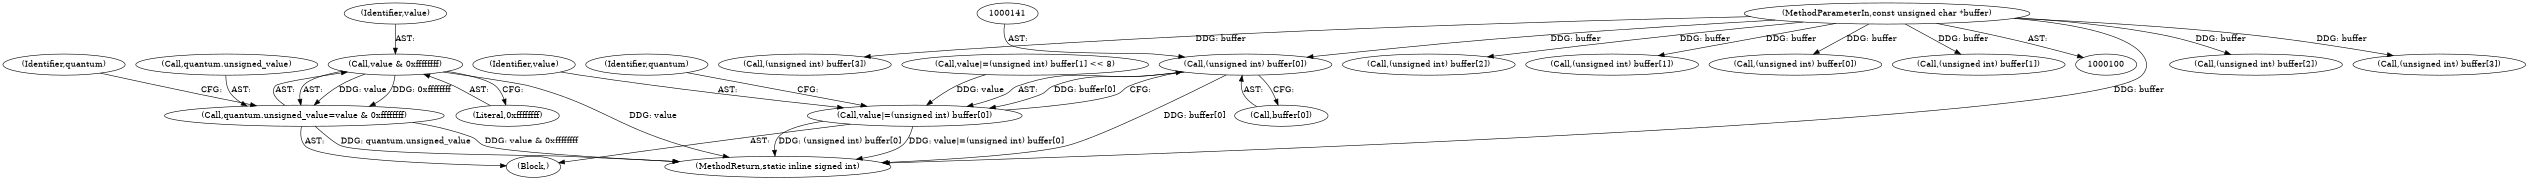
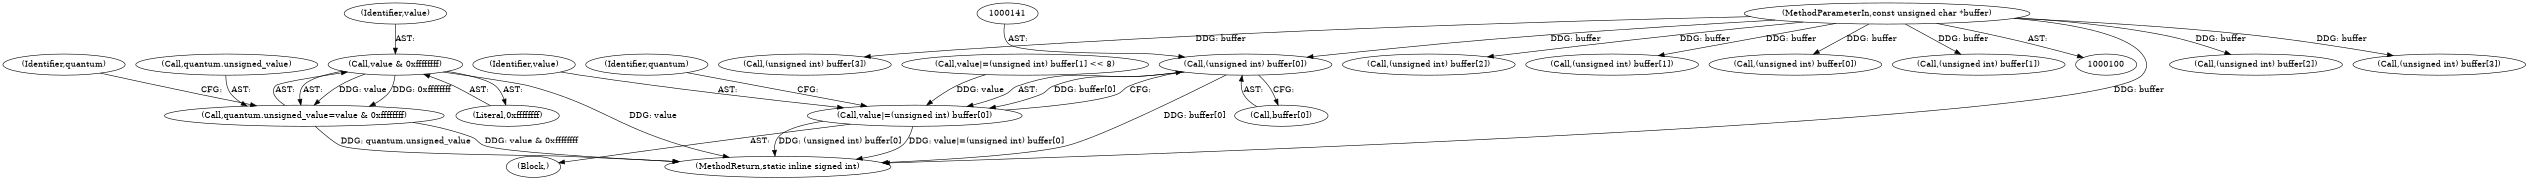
(514, 90) -> (514, 90)
(392, 161) -> none
